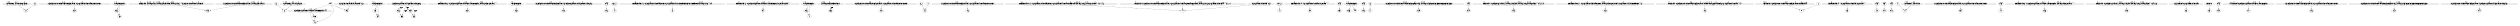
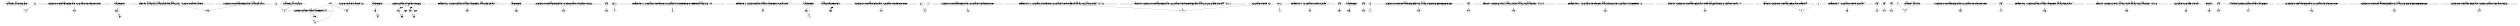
(2209, 4) -> (2209, 4)
(406, 8) -> (409, 8)
(1355, 11) -> none
